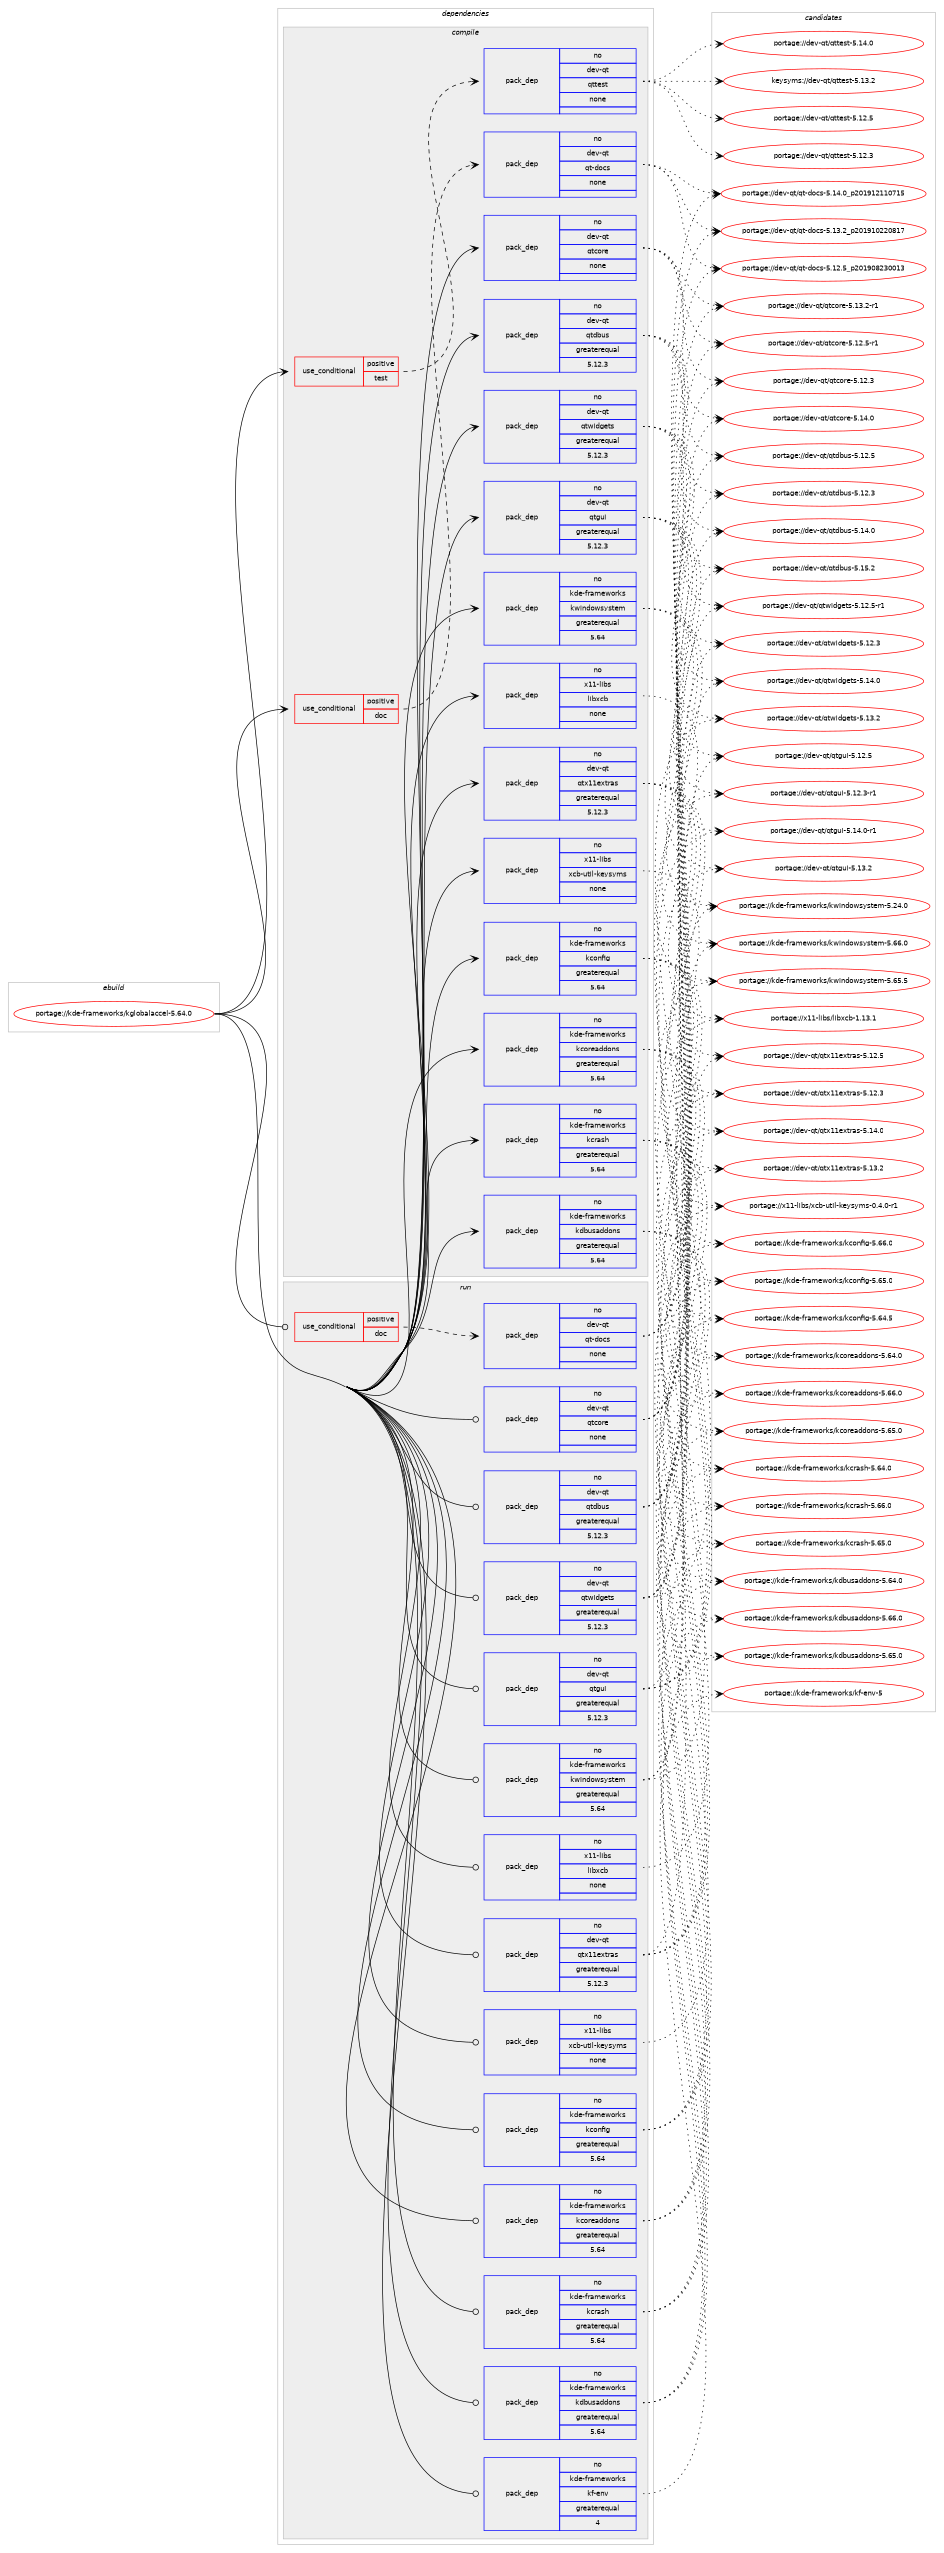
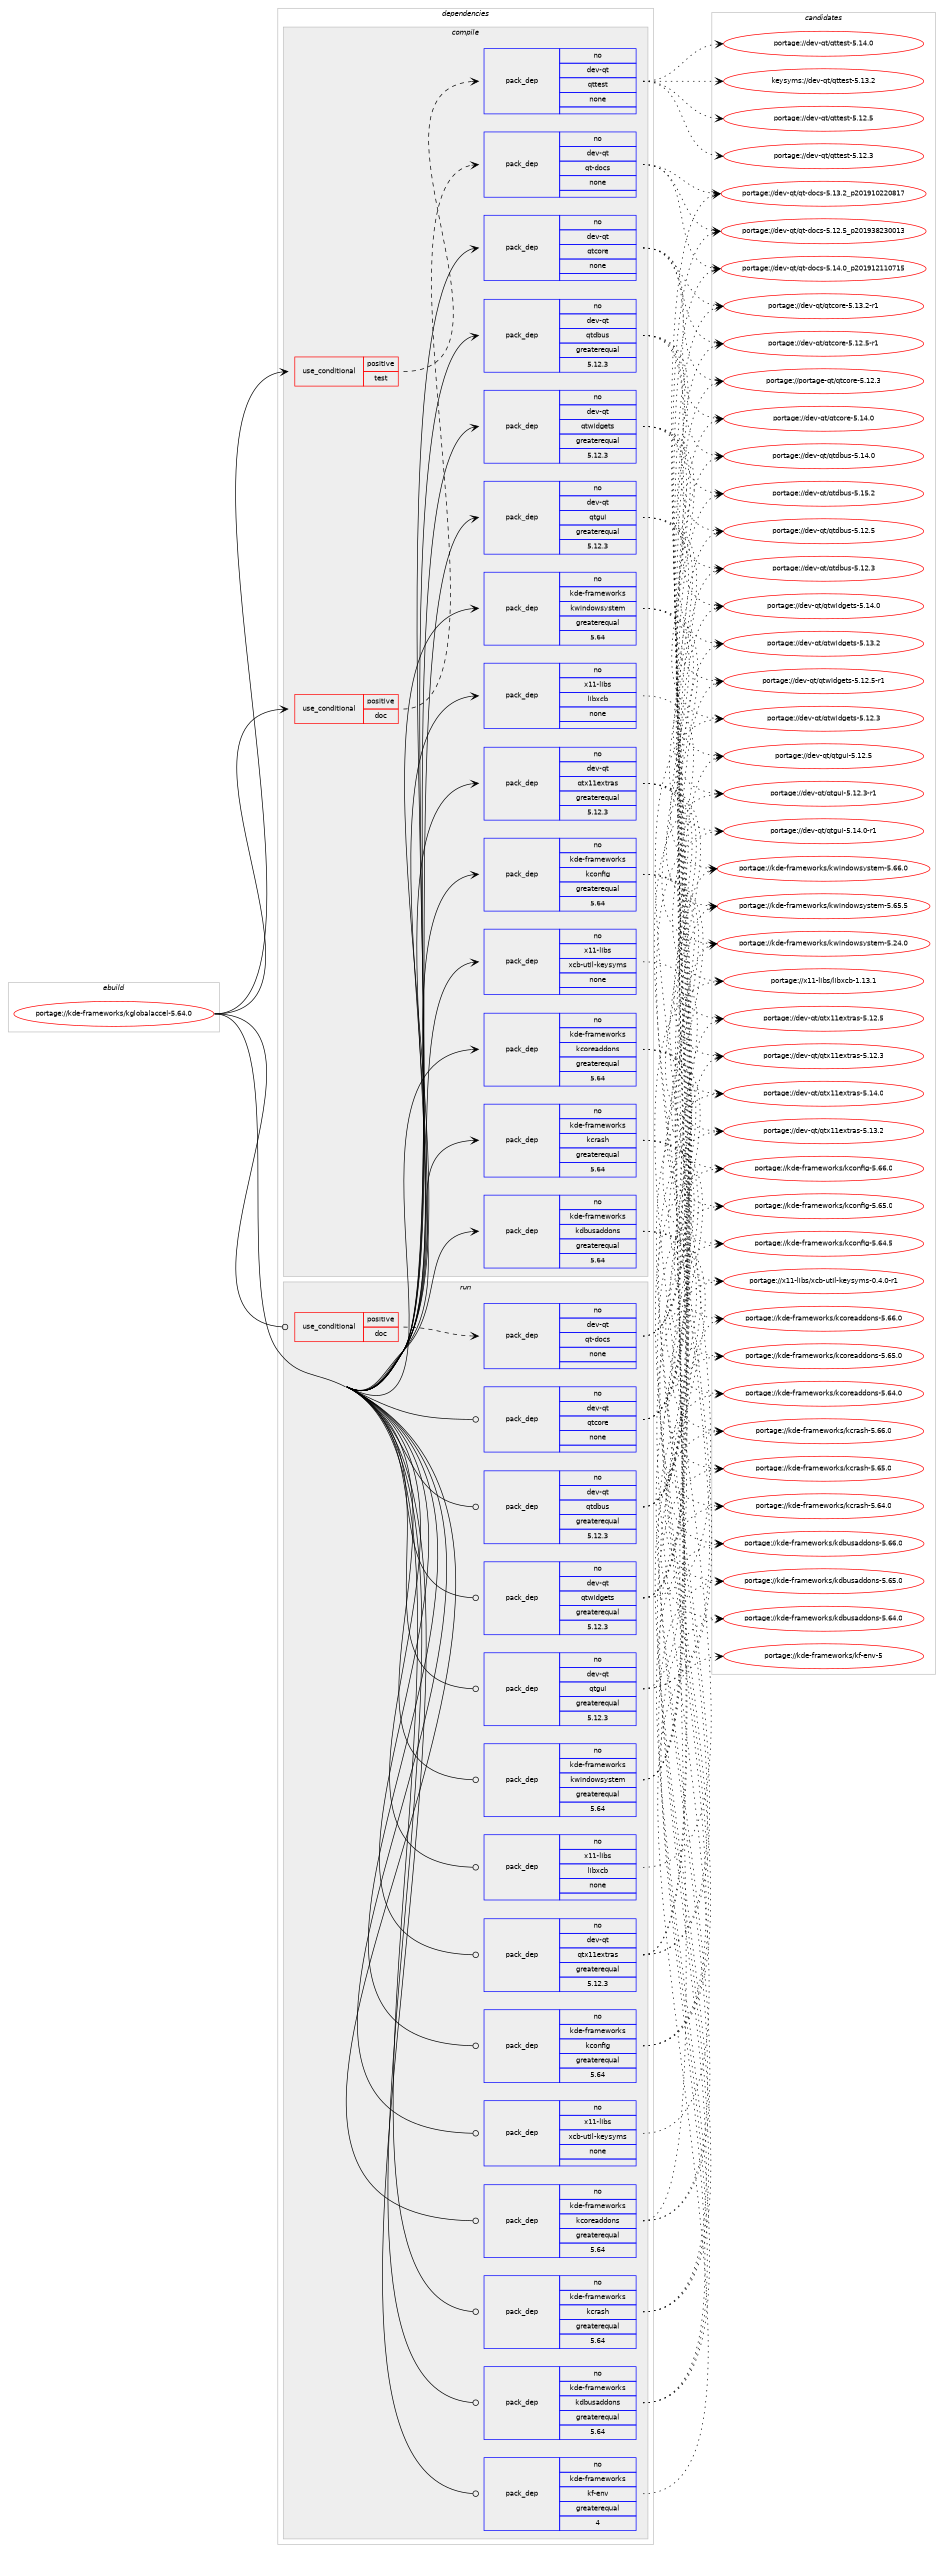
(824, 269) -> (824, 231)
(824, 381) -> (824, 381)
(824, 869) -> none
